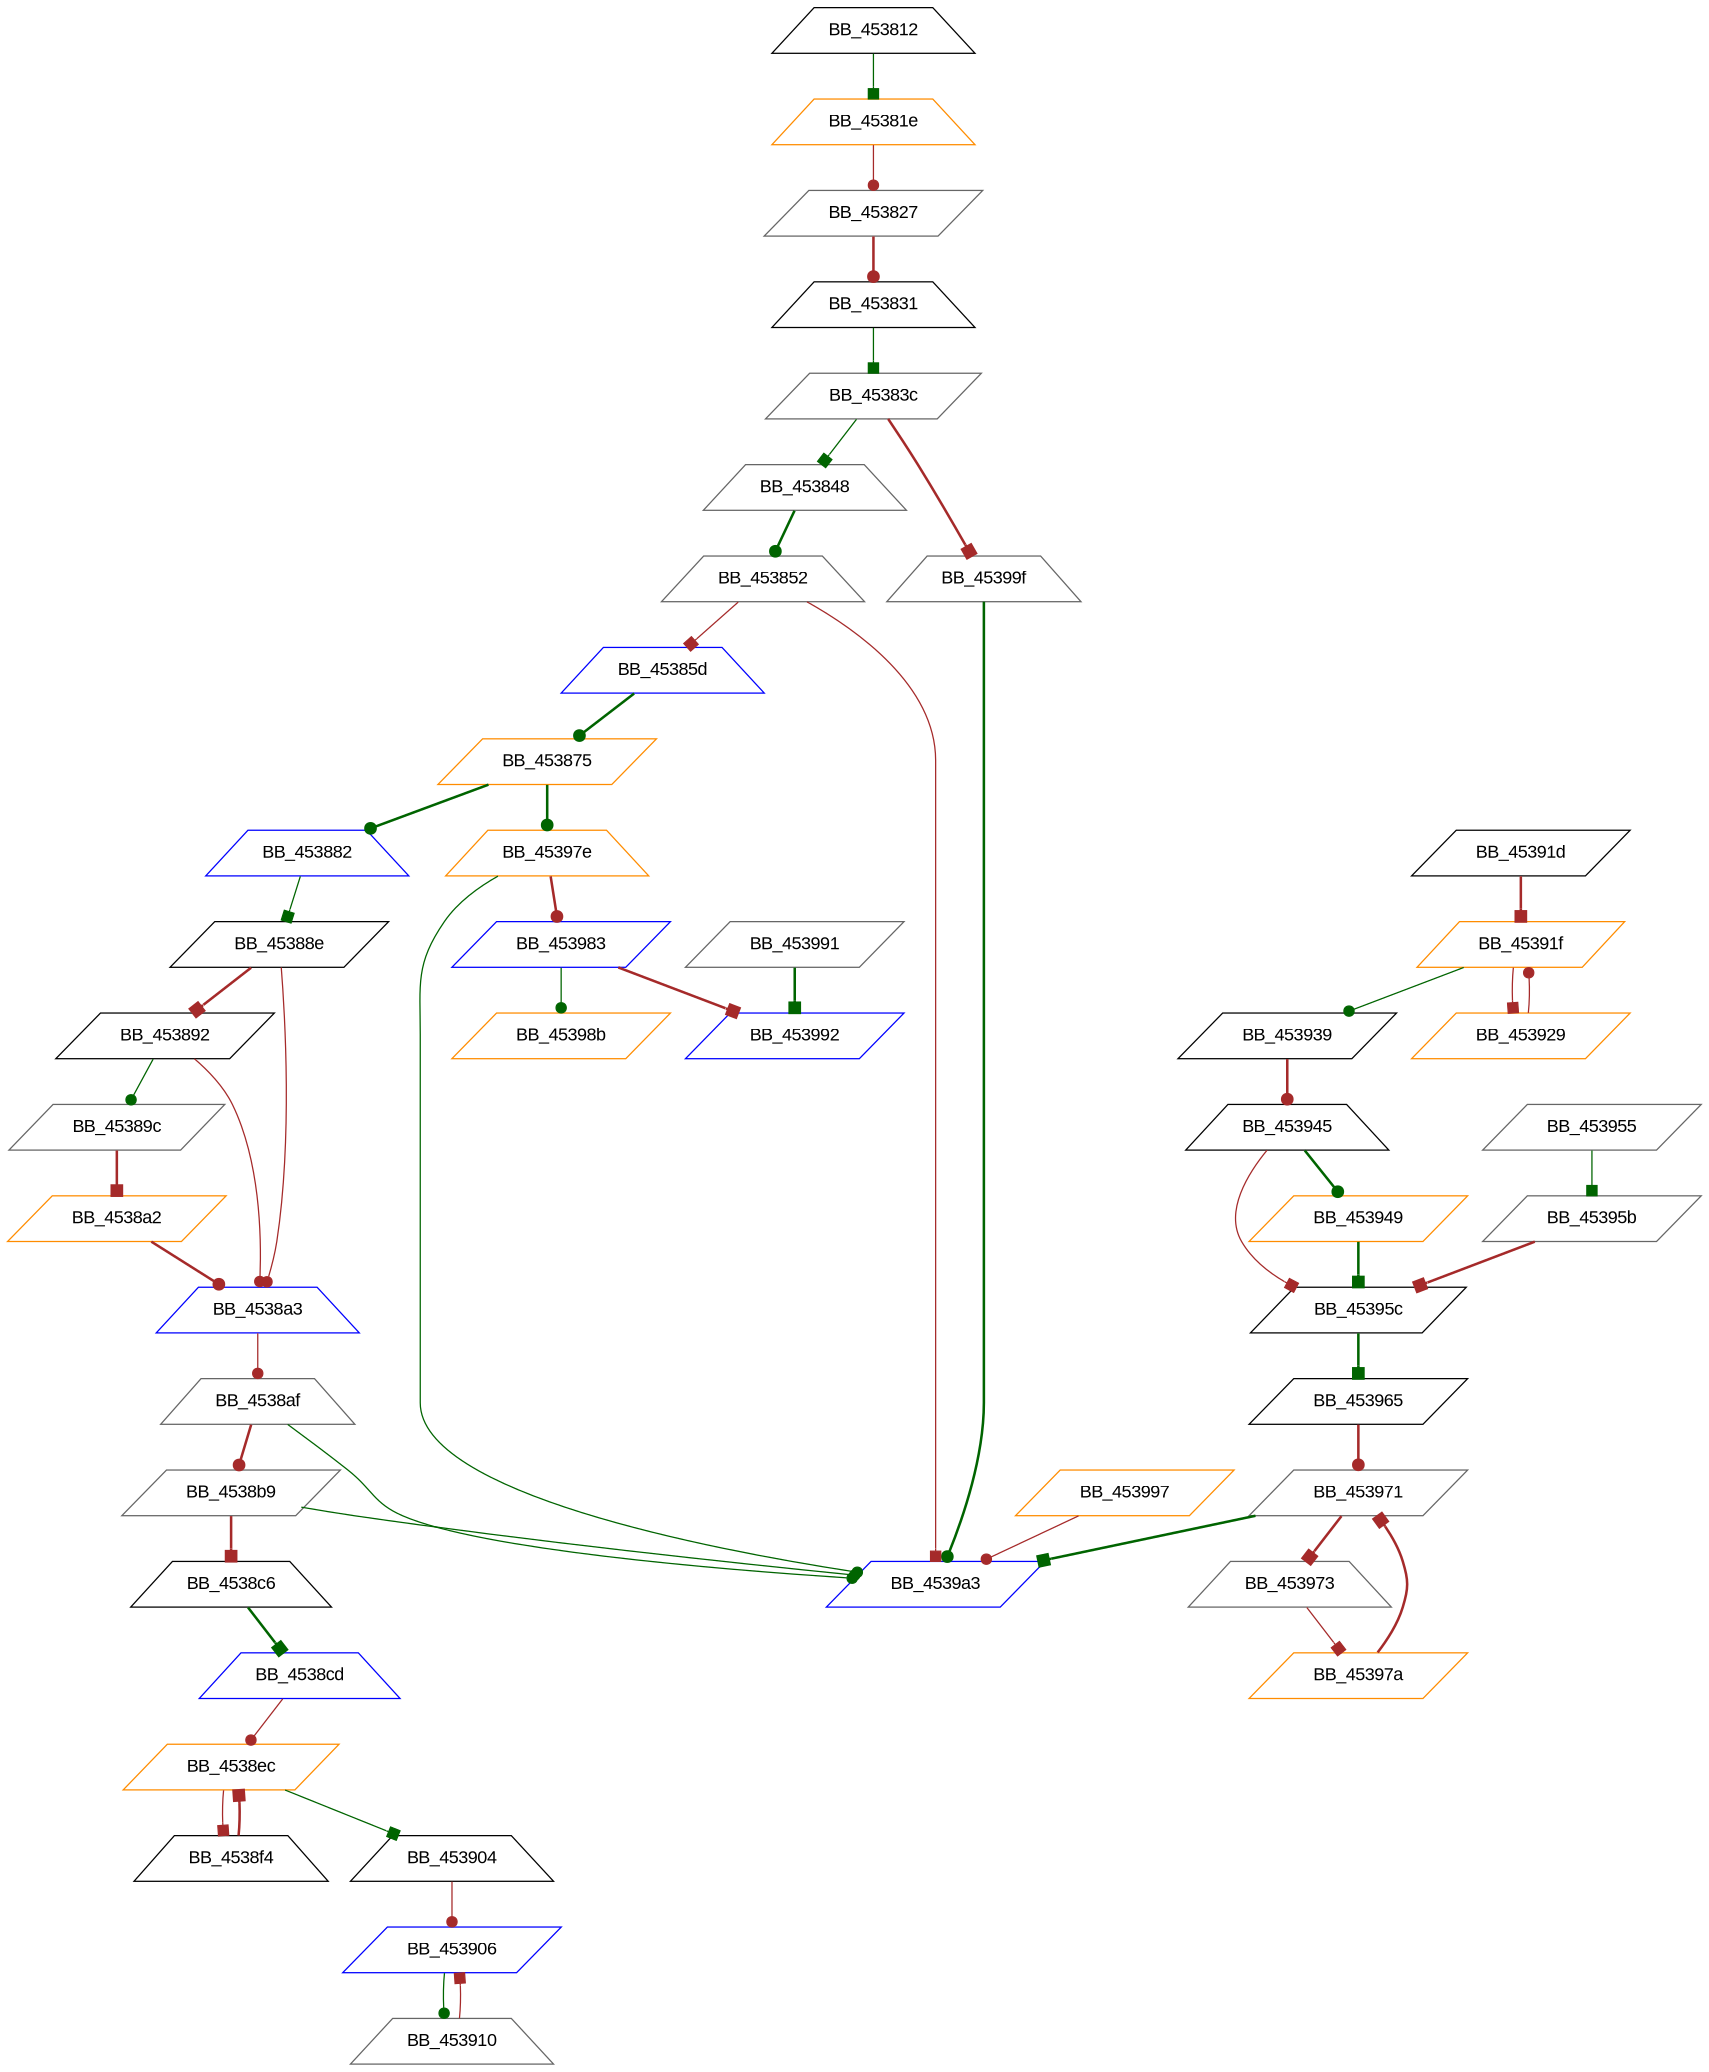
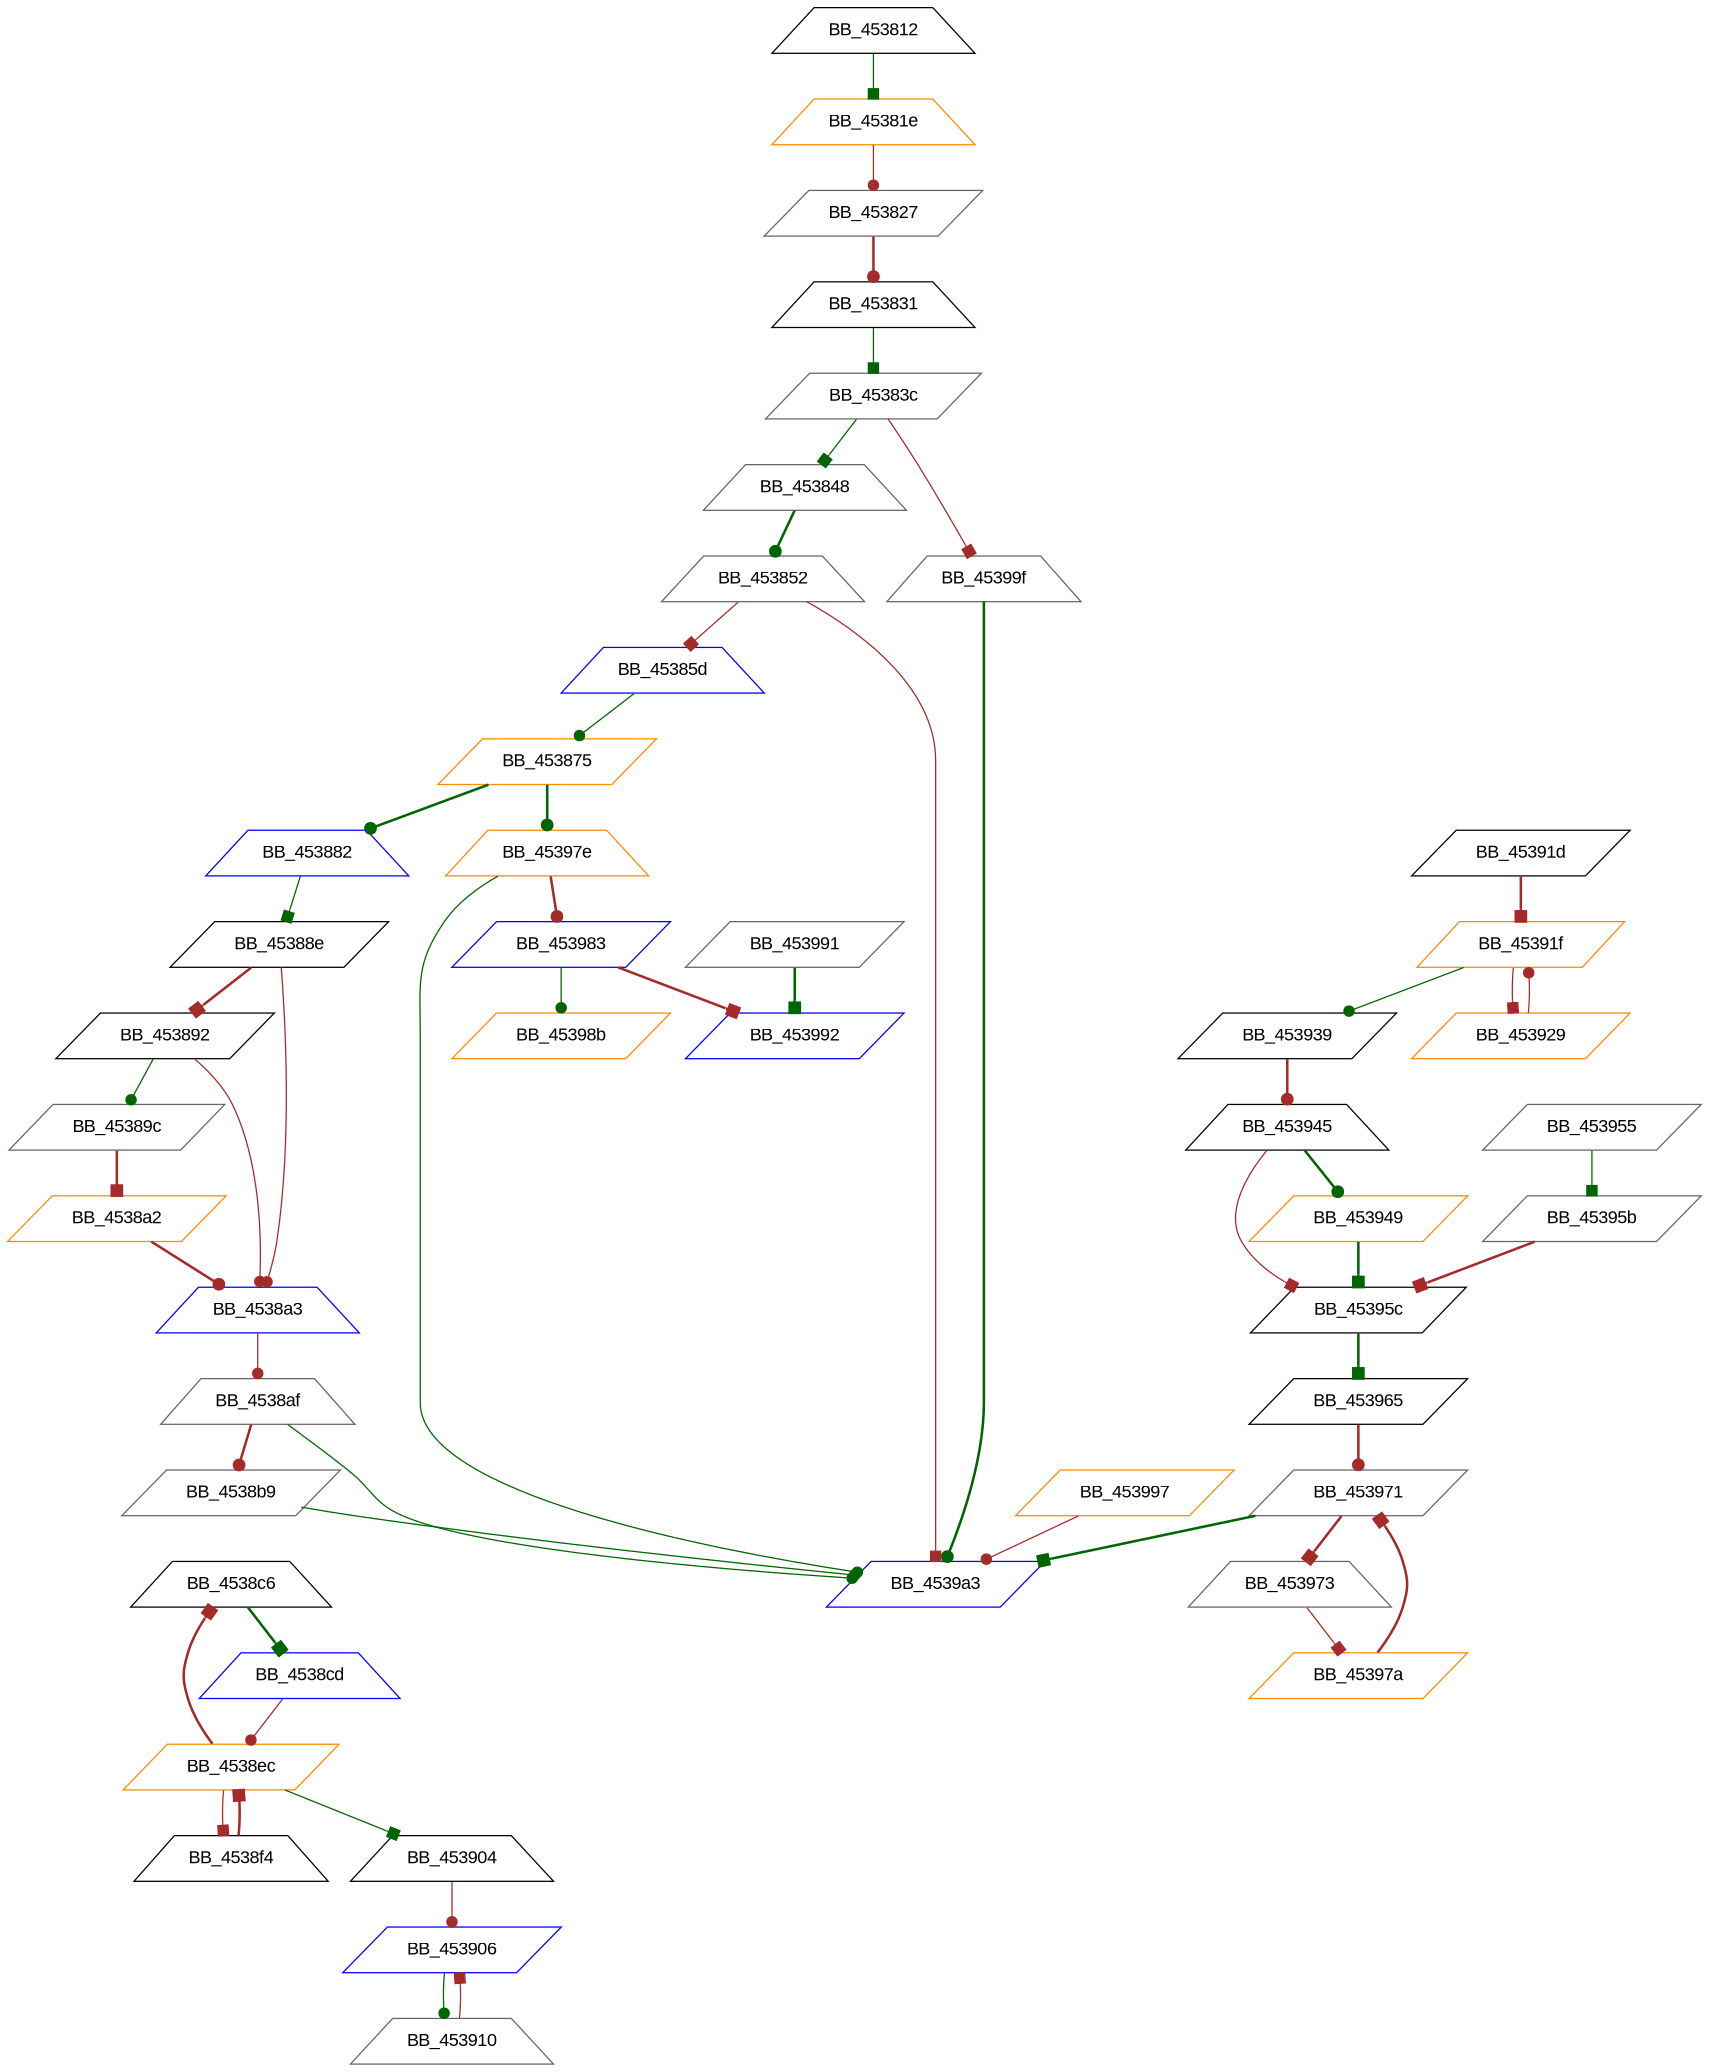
(928, 481) -> (928, 481)
(609, 713) -> (609, 713)
(231, 1532) -> (184, 1682)
